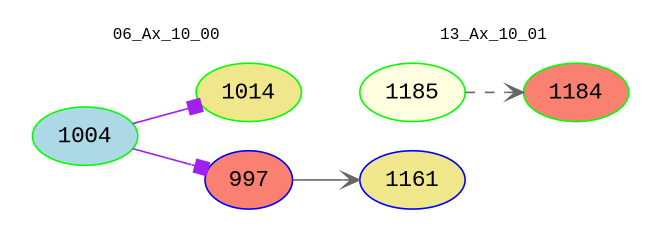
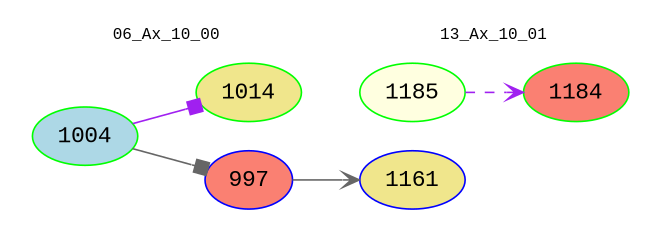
(486, 92) -> (486, 92)
(162, 157) -> (162, 157)
